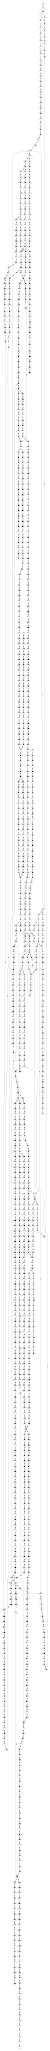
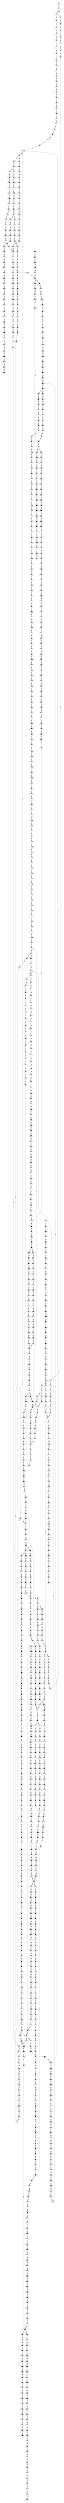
none -> (31, 1099)
